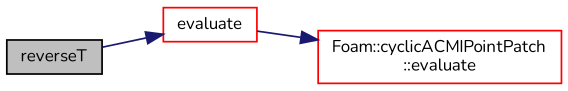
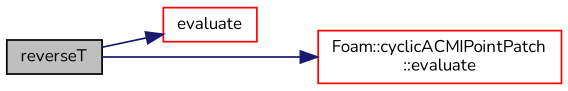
(279, 34) -> (201, 57)
